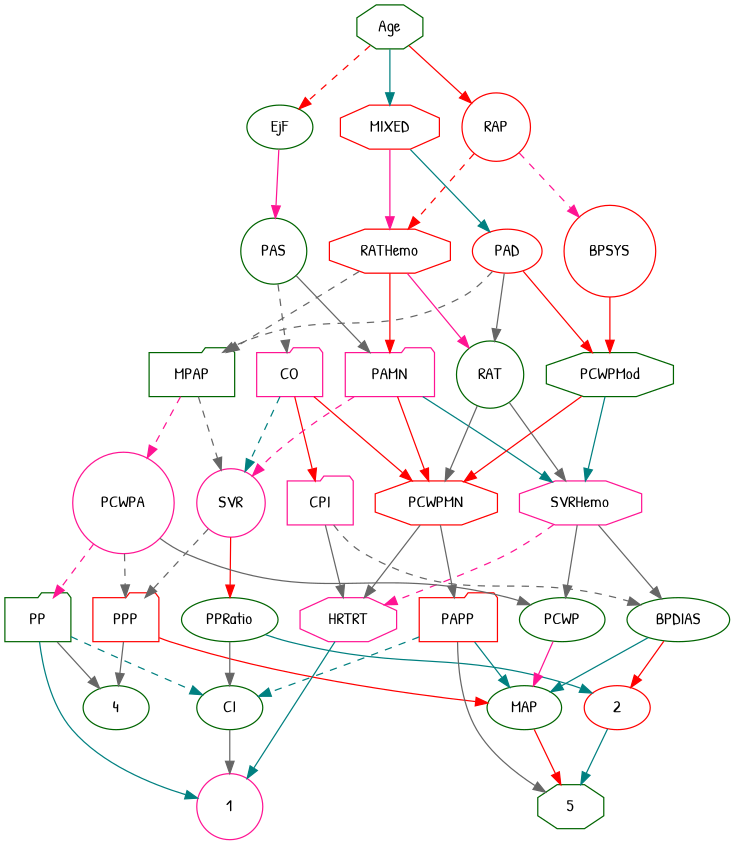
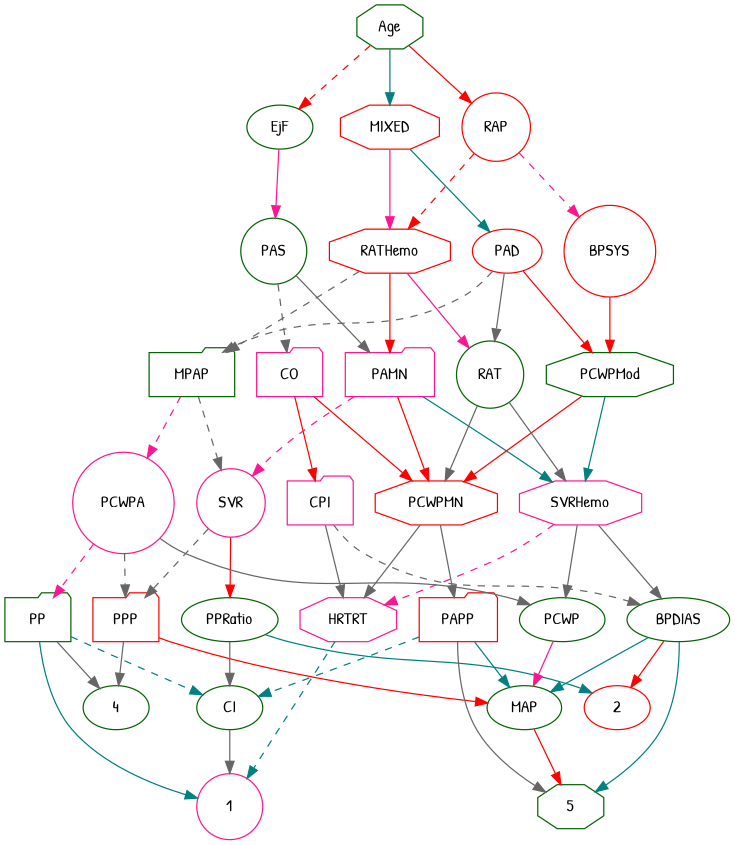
(265, 428) -> none
(294, 705) -> (294, 705)
(597, 751) -> (664, 724)
